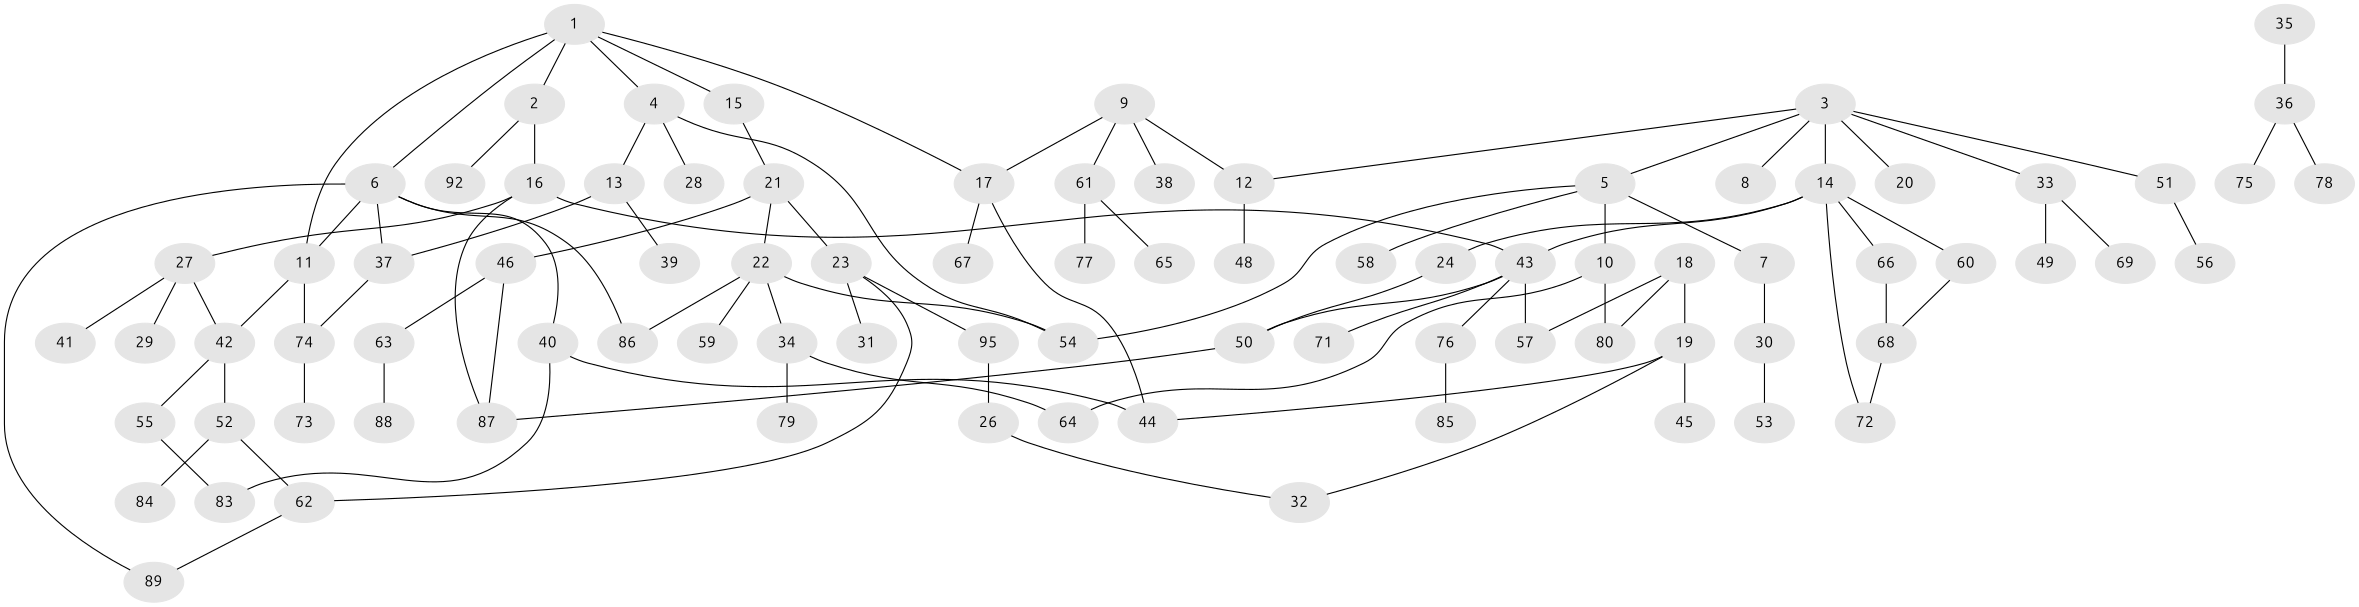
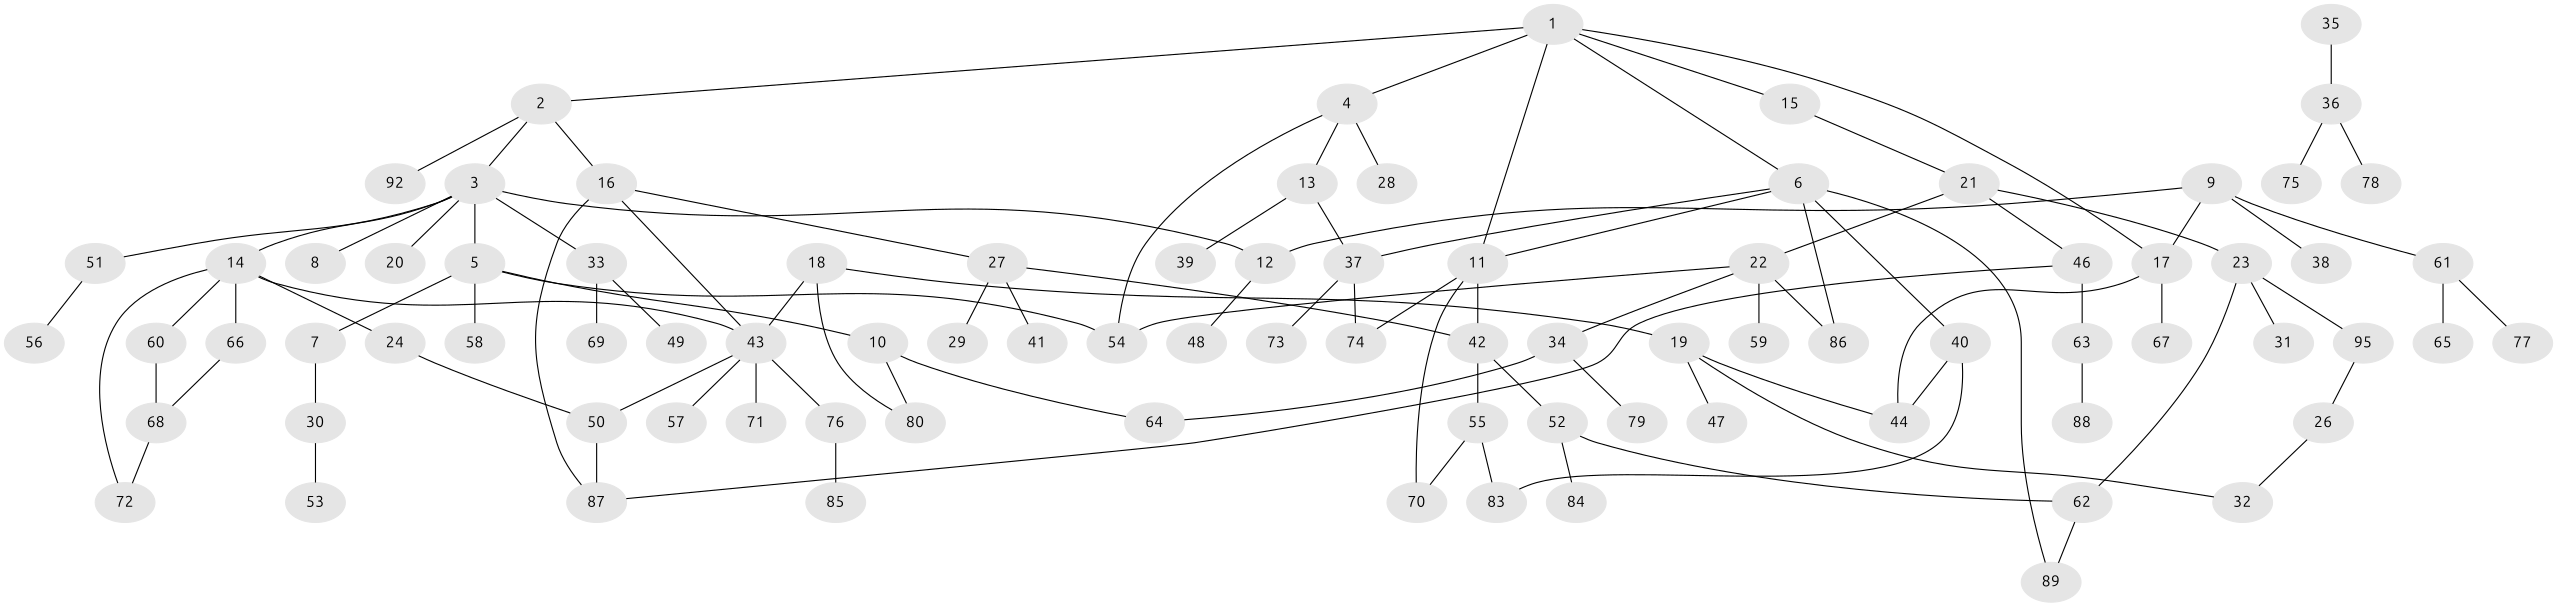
none -> (508, 144)
(1614, 299) -> (786, 303)
(304, 383) -> (1326, 292)
(1685, 423) -> (1717, 423)
none -> (1417, 503)
